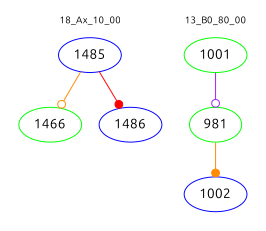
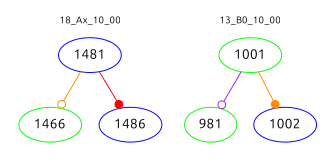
(216, 21) -> (250, 21)
(90, 55) -> (90, 55)
(216, 156) -> (266, 86)
